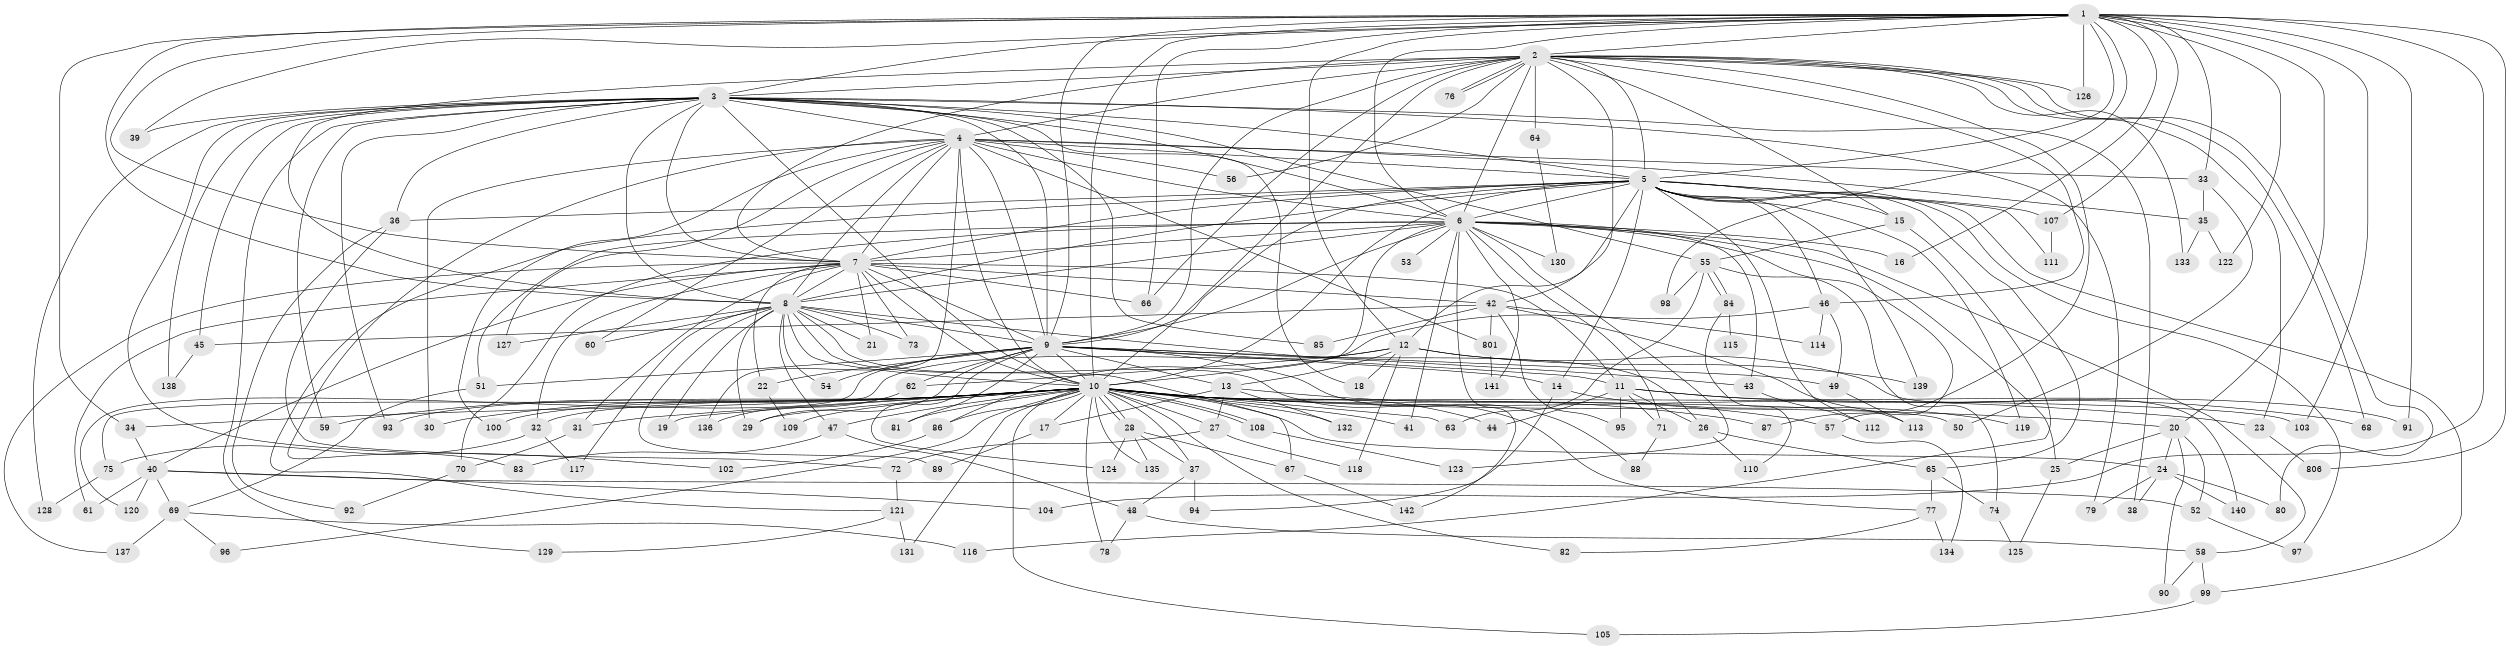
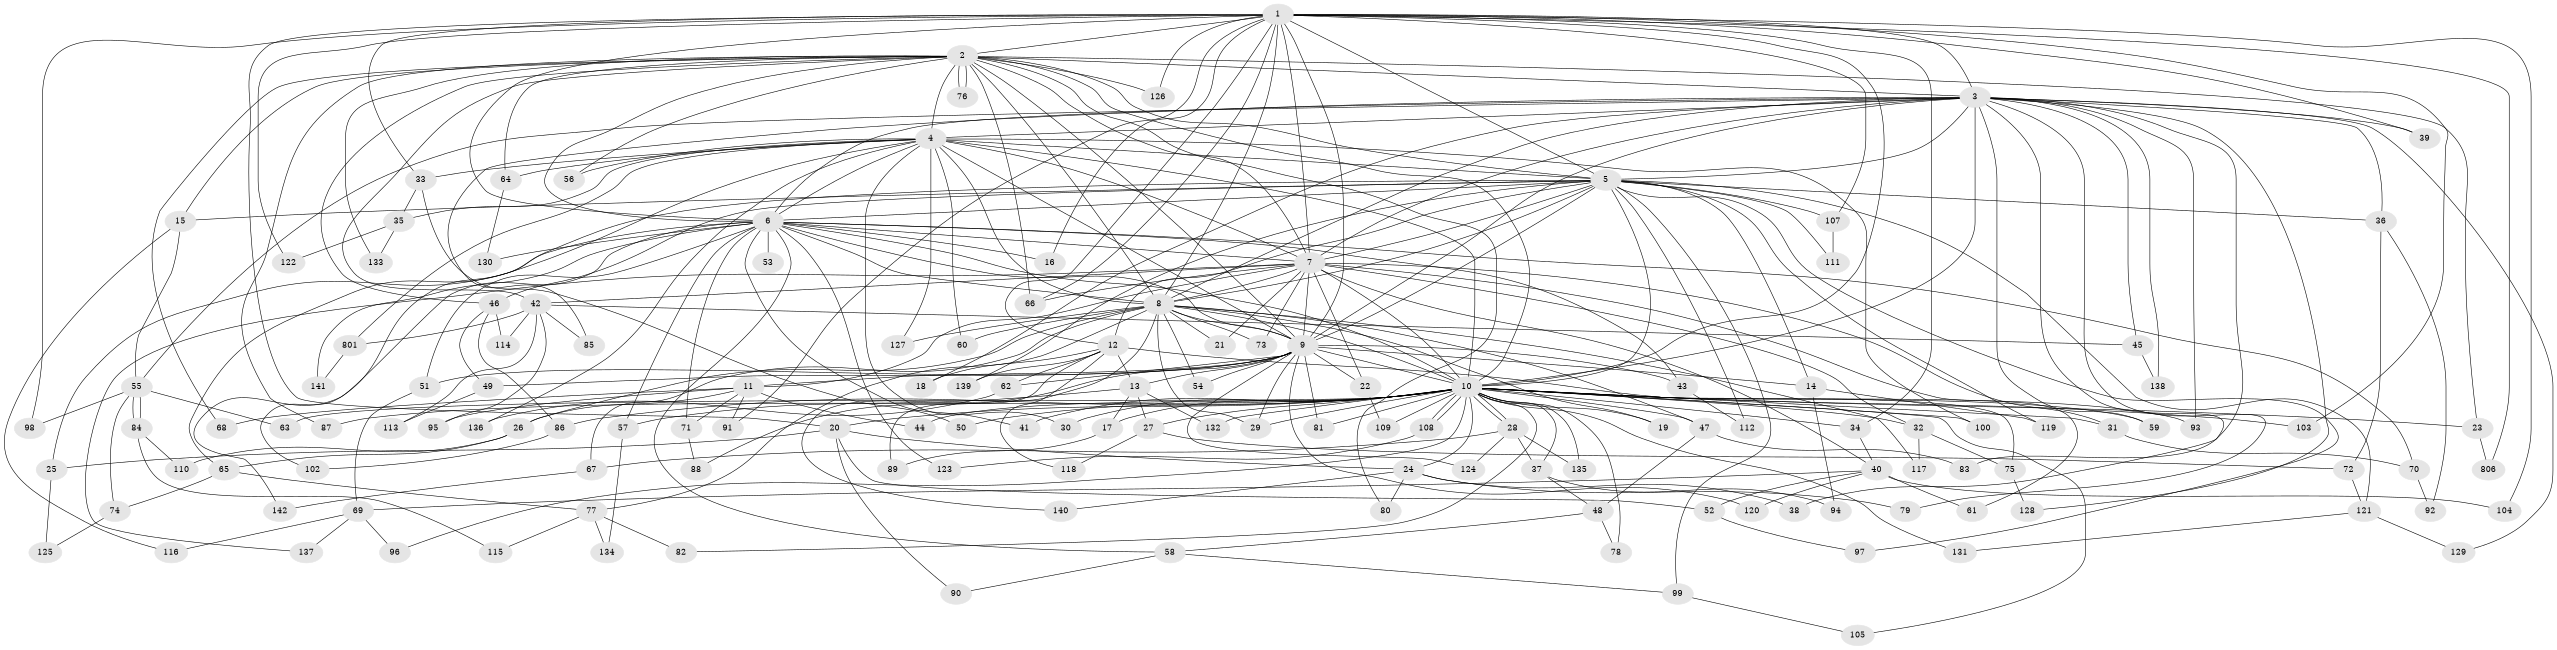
none -> (717, 151)
none -> (544, 532)
